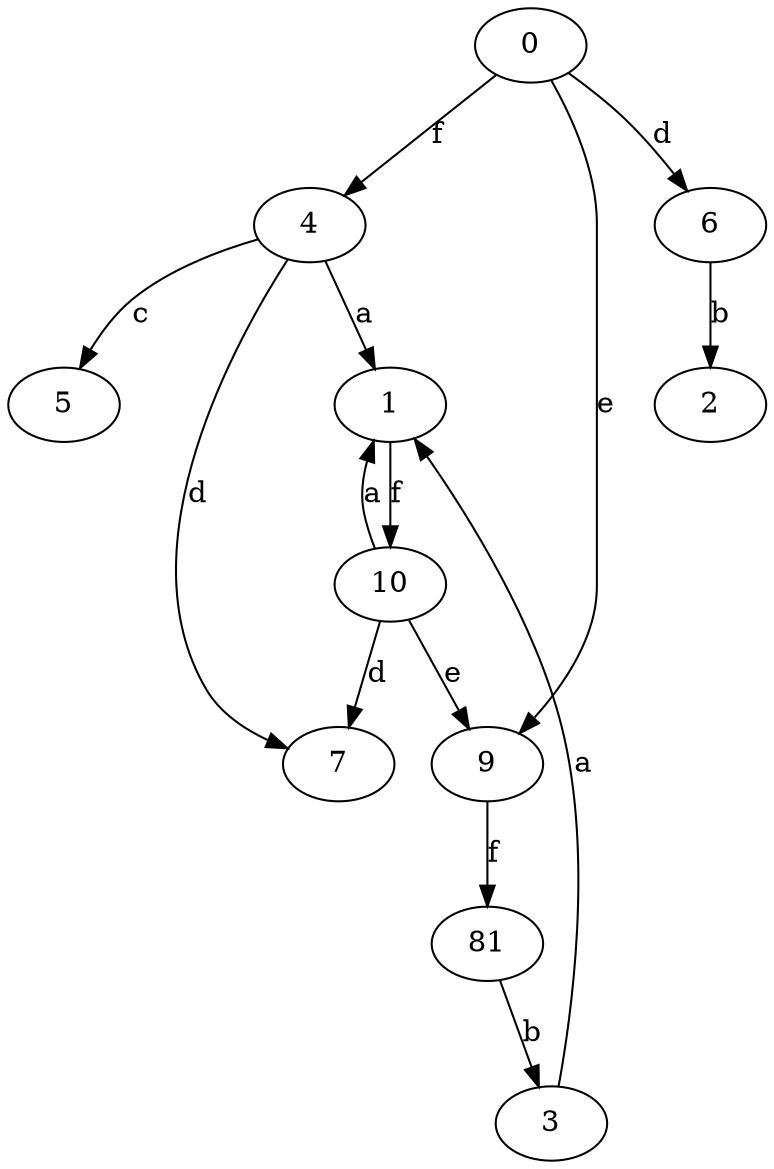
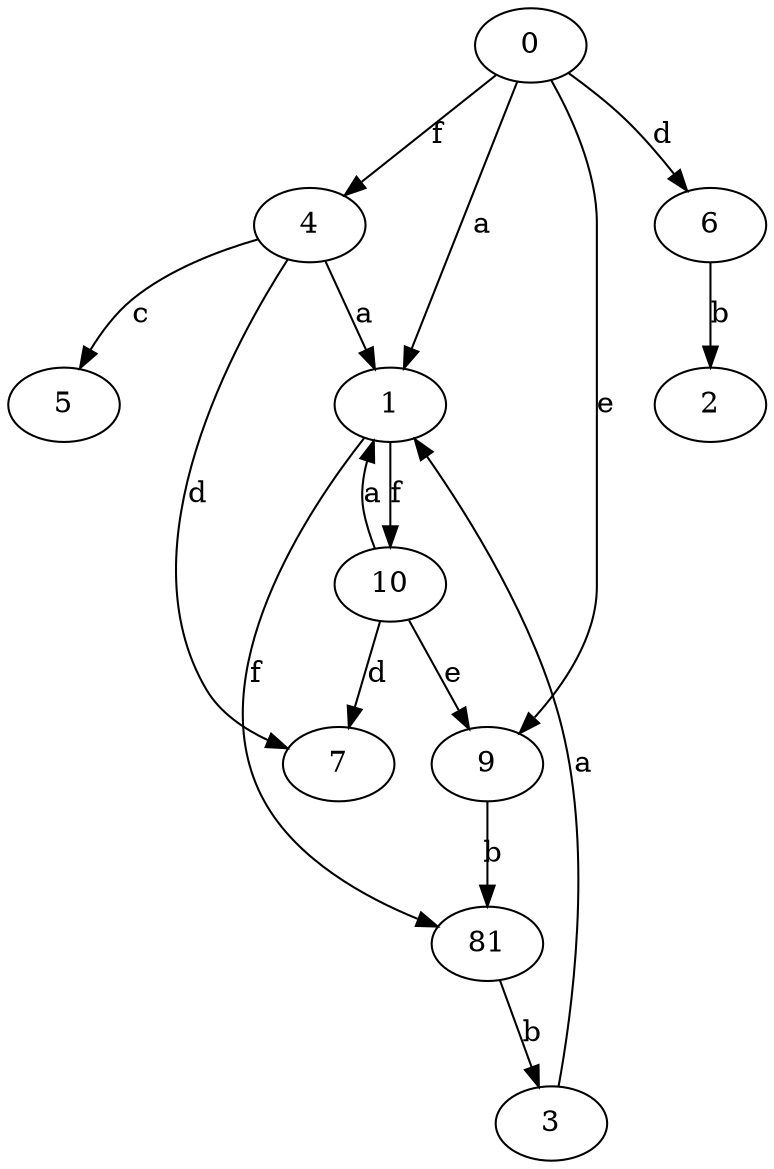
none -> (464, 215)
none -> (243, 705)
(494, 854) -> (494, 854)
